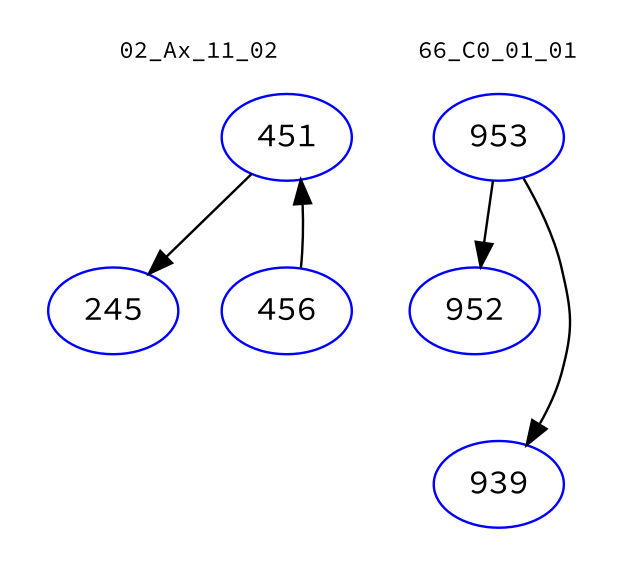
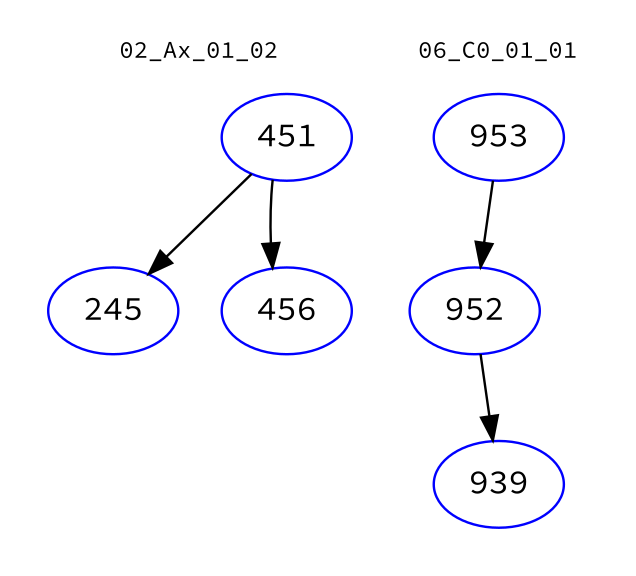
(200, 52) -> (200, 52)
(499, 52) -> (499, 52)
(303, 236) -> (271, 212)
(568, 299) -> (485, 385)
